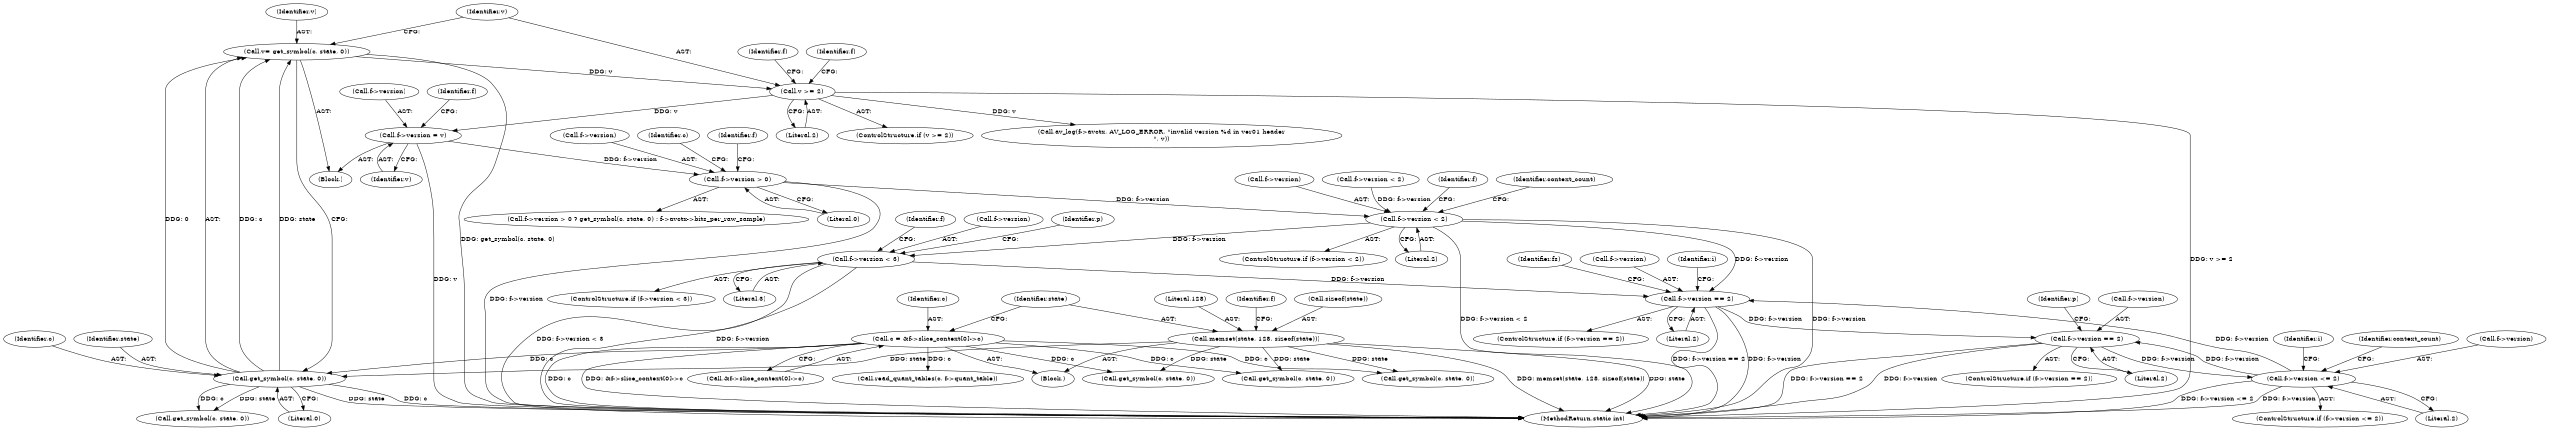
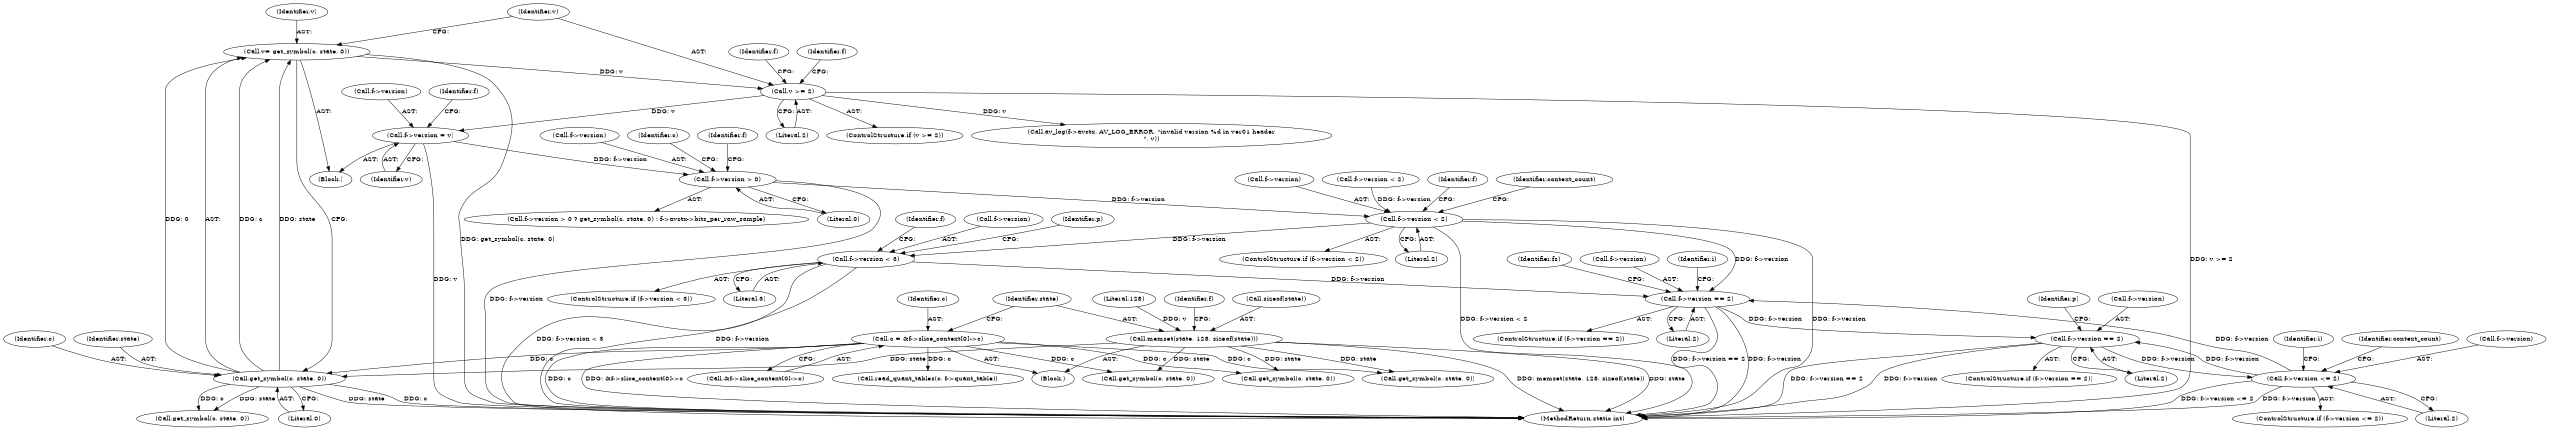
(1234, 319) -> (1175, 319)
